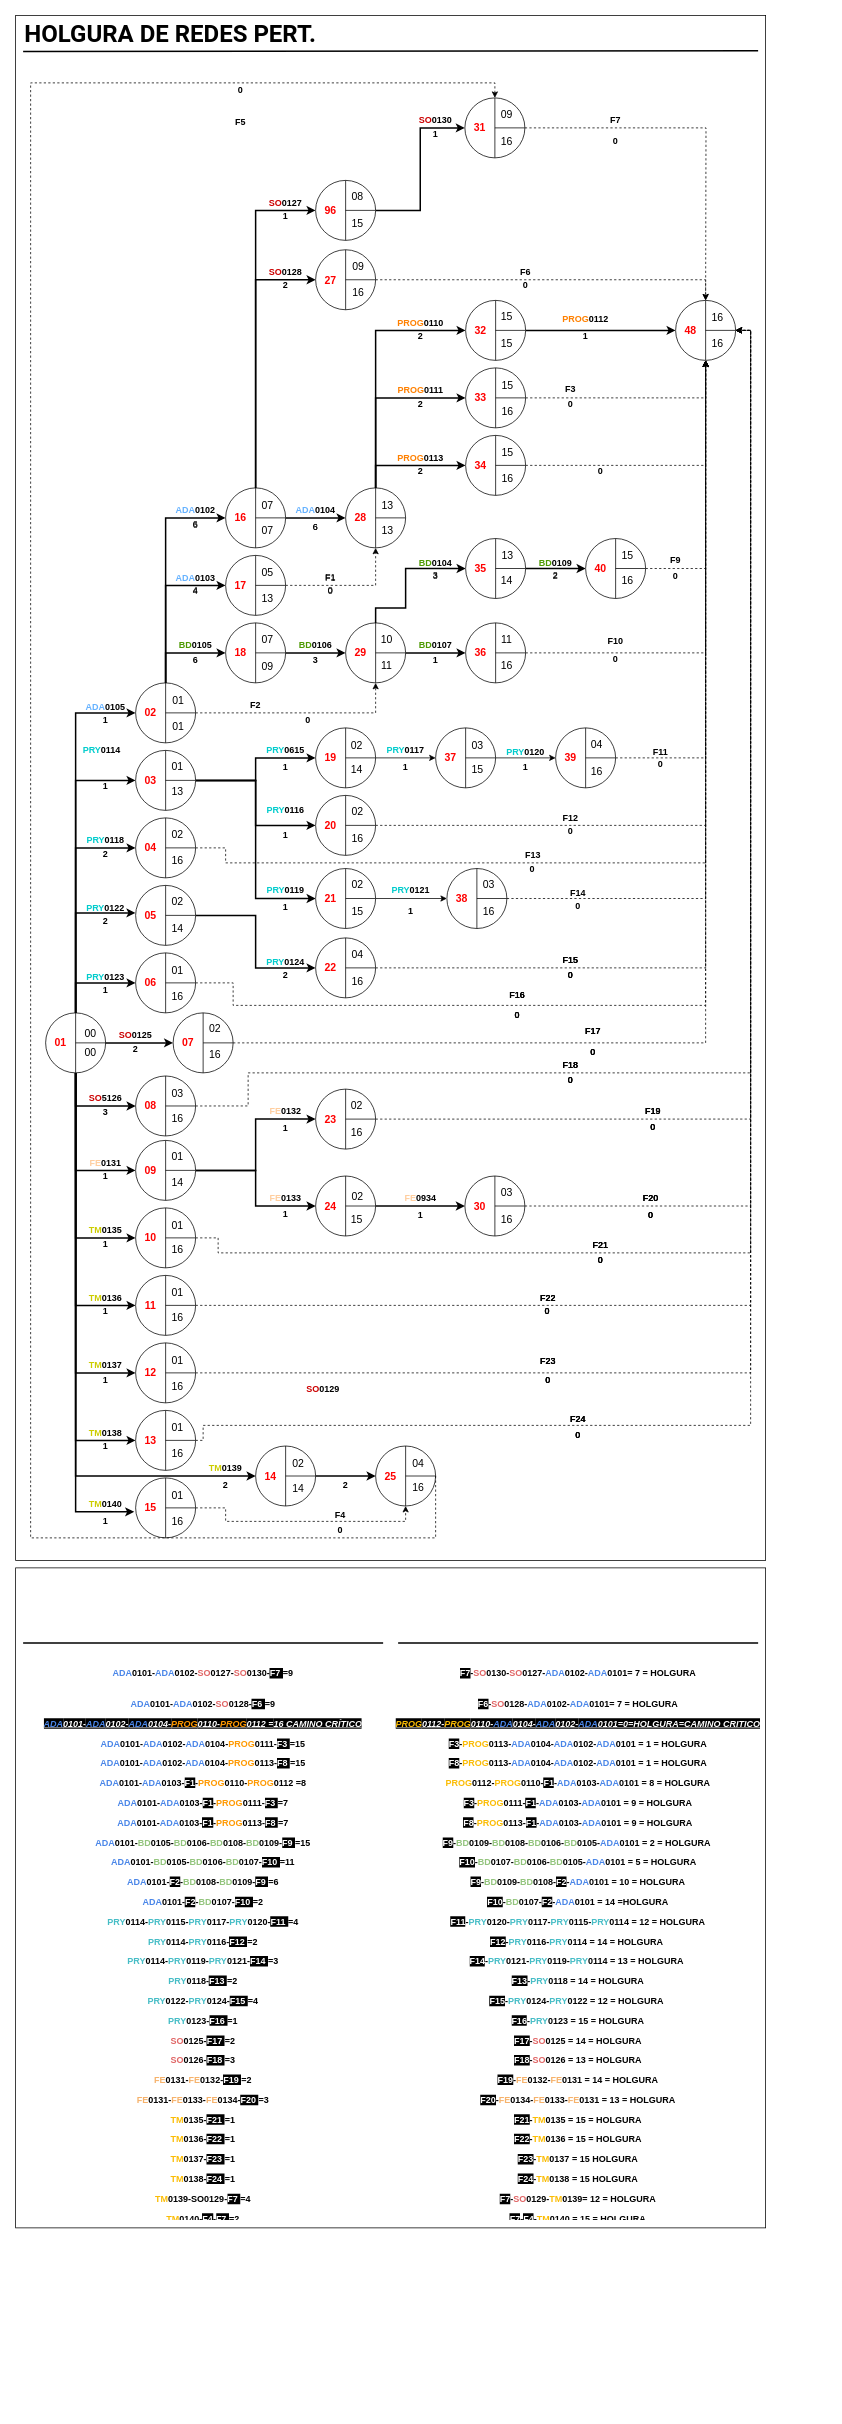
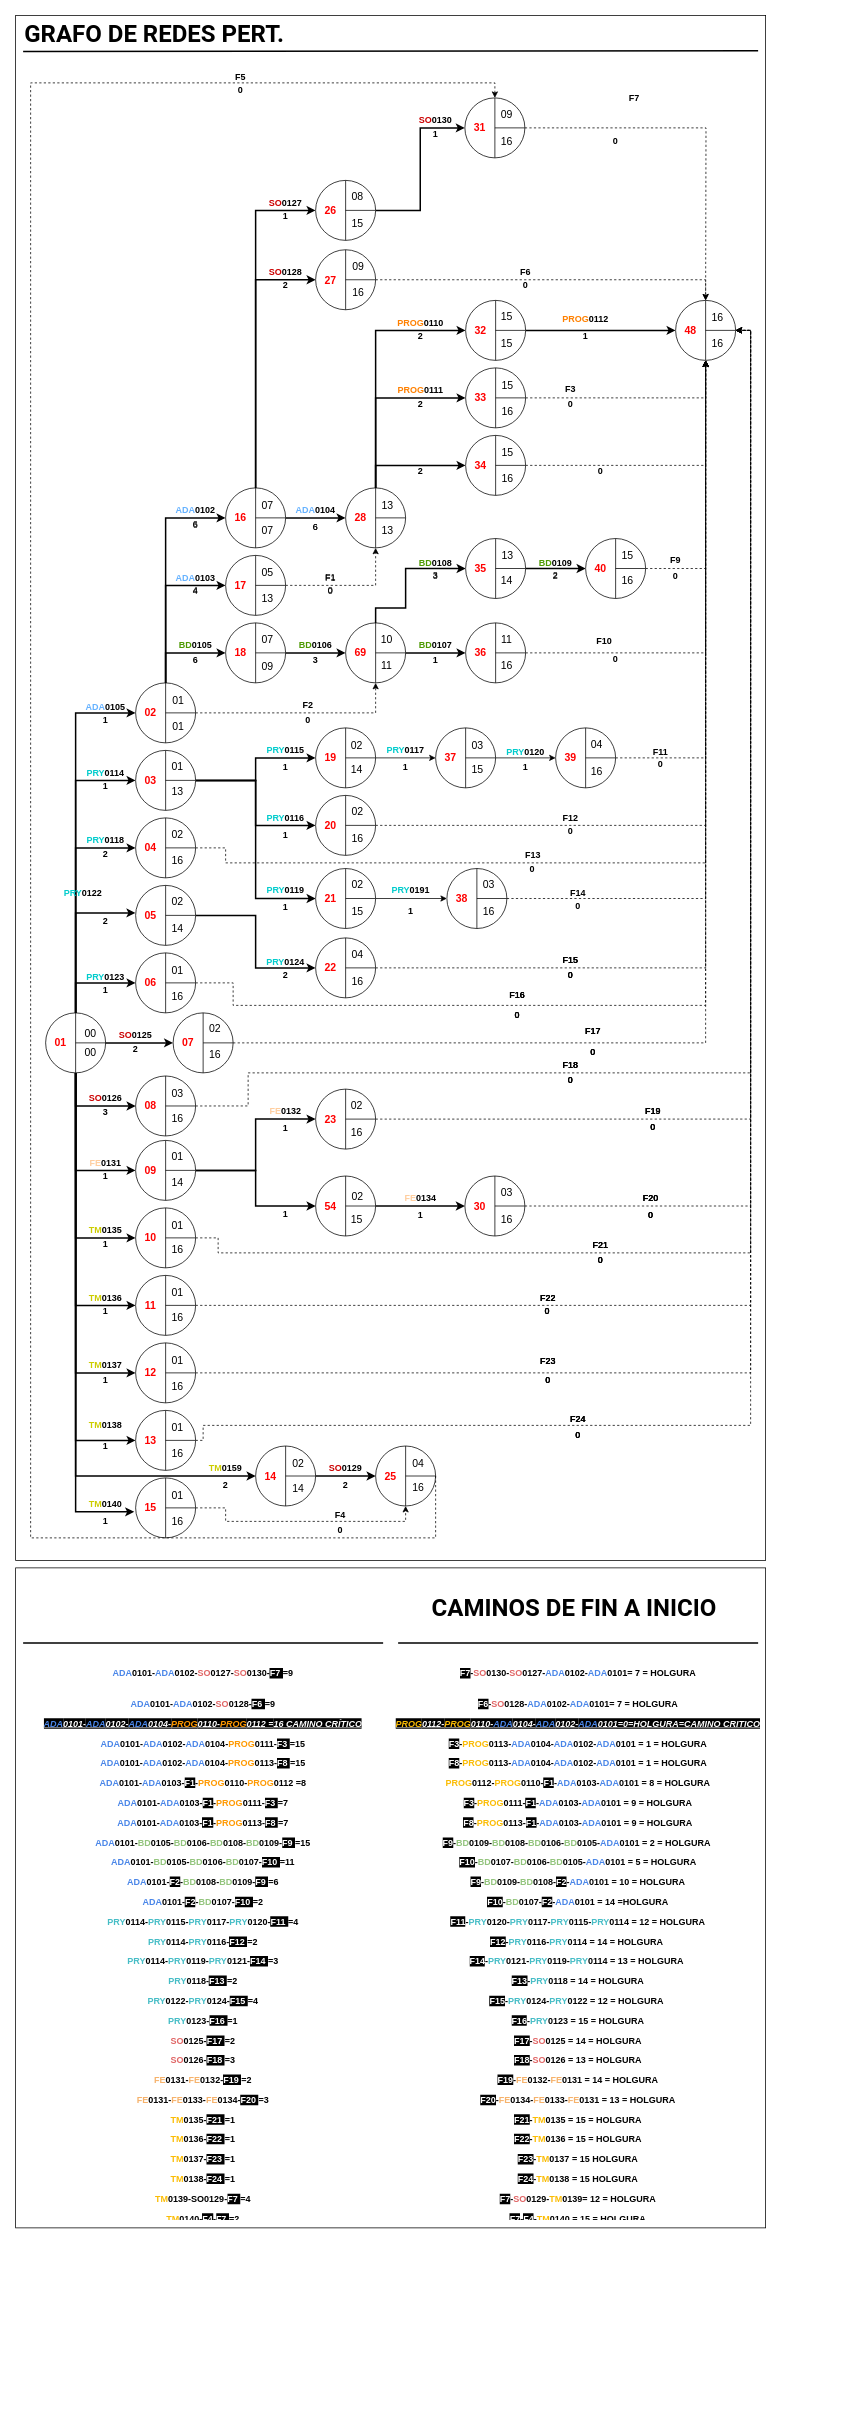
(75, 34) -> (70, 34)
(615, 119) -> (634, 96)
(240, 120) -> (240, 75)
(330, 210) -> (330, 210)
(420, 456) -> none
(435, 561) -> (435, 561)
(615, 640) -> (604, 640)
(360, 653) -> (360, 653)
(255, 704) -> (308, 704)
(102, 749) -> (105, 771)
(285, 749) -> (285, 749)
(285, 809) -> (285, 816)
(411, 888) -> (411, 888)
(105, 906) -> (83, 891)
(105, 1097) -> (105, 1097)
(285, 1197) -> none
(420, 1197) -> (420, 1197)
(330, 1206) -> (330, 1206)
(323, 1388) -> (345, 1467)
(105, 1431) -> (105, 1424)
(225, 1467) -> (225, 1467)
none -> (574, 1608)
